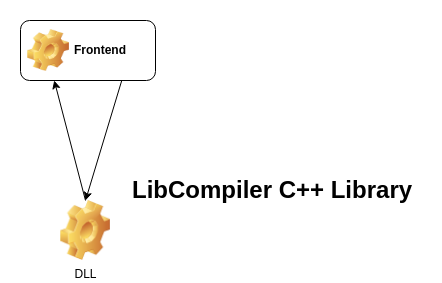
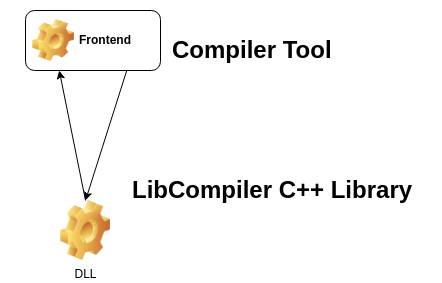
(88, 51) -> (93, 41)
none -> (256, 51)
